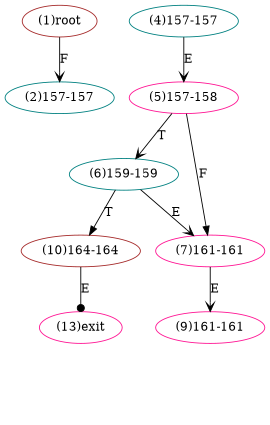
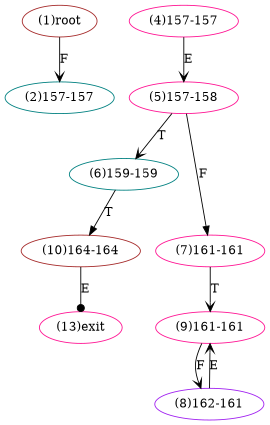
(184, 21) -> (184, 21)
(164, 210) -> none
(215, 289) -> (215, 289)
none -> (209, 404)
